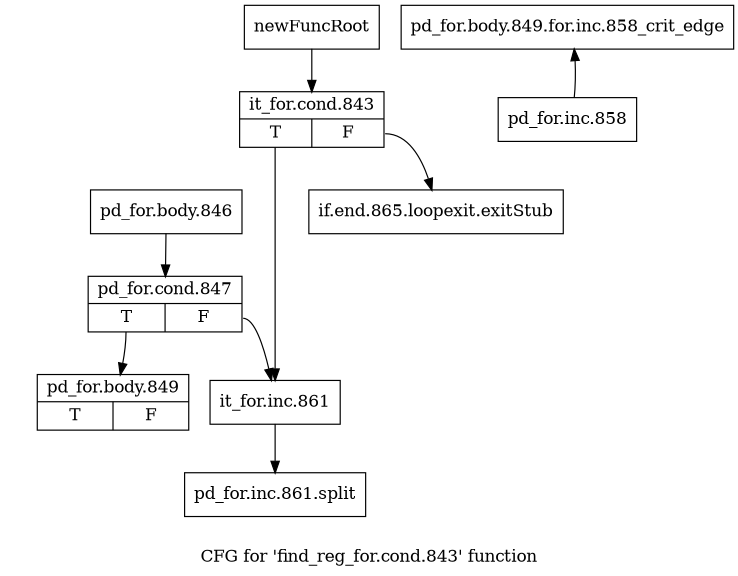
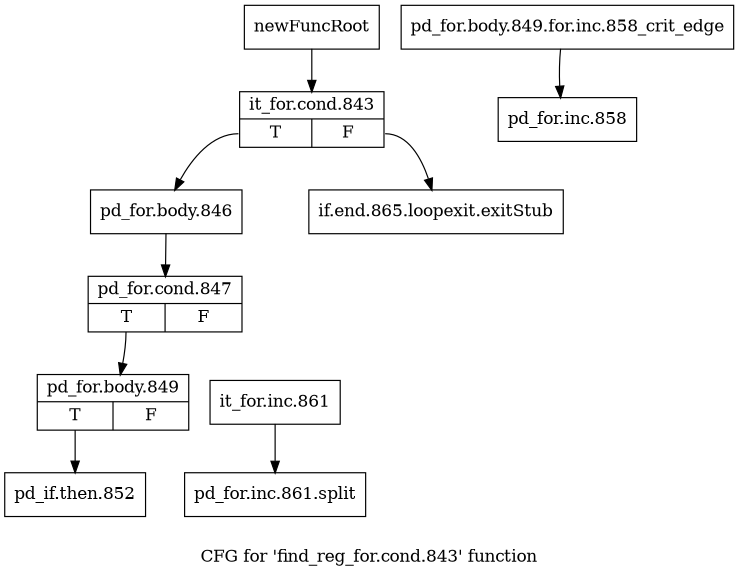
(575, 79) -> (559, 67)
(275, 258) -> (204, 149)
(261, 341) -> none
none -> (75, 495)
